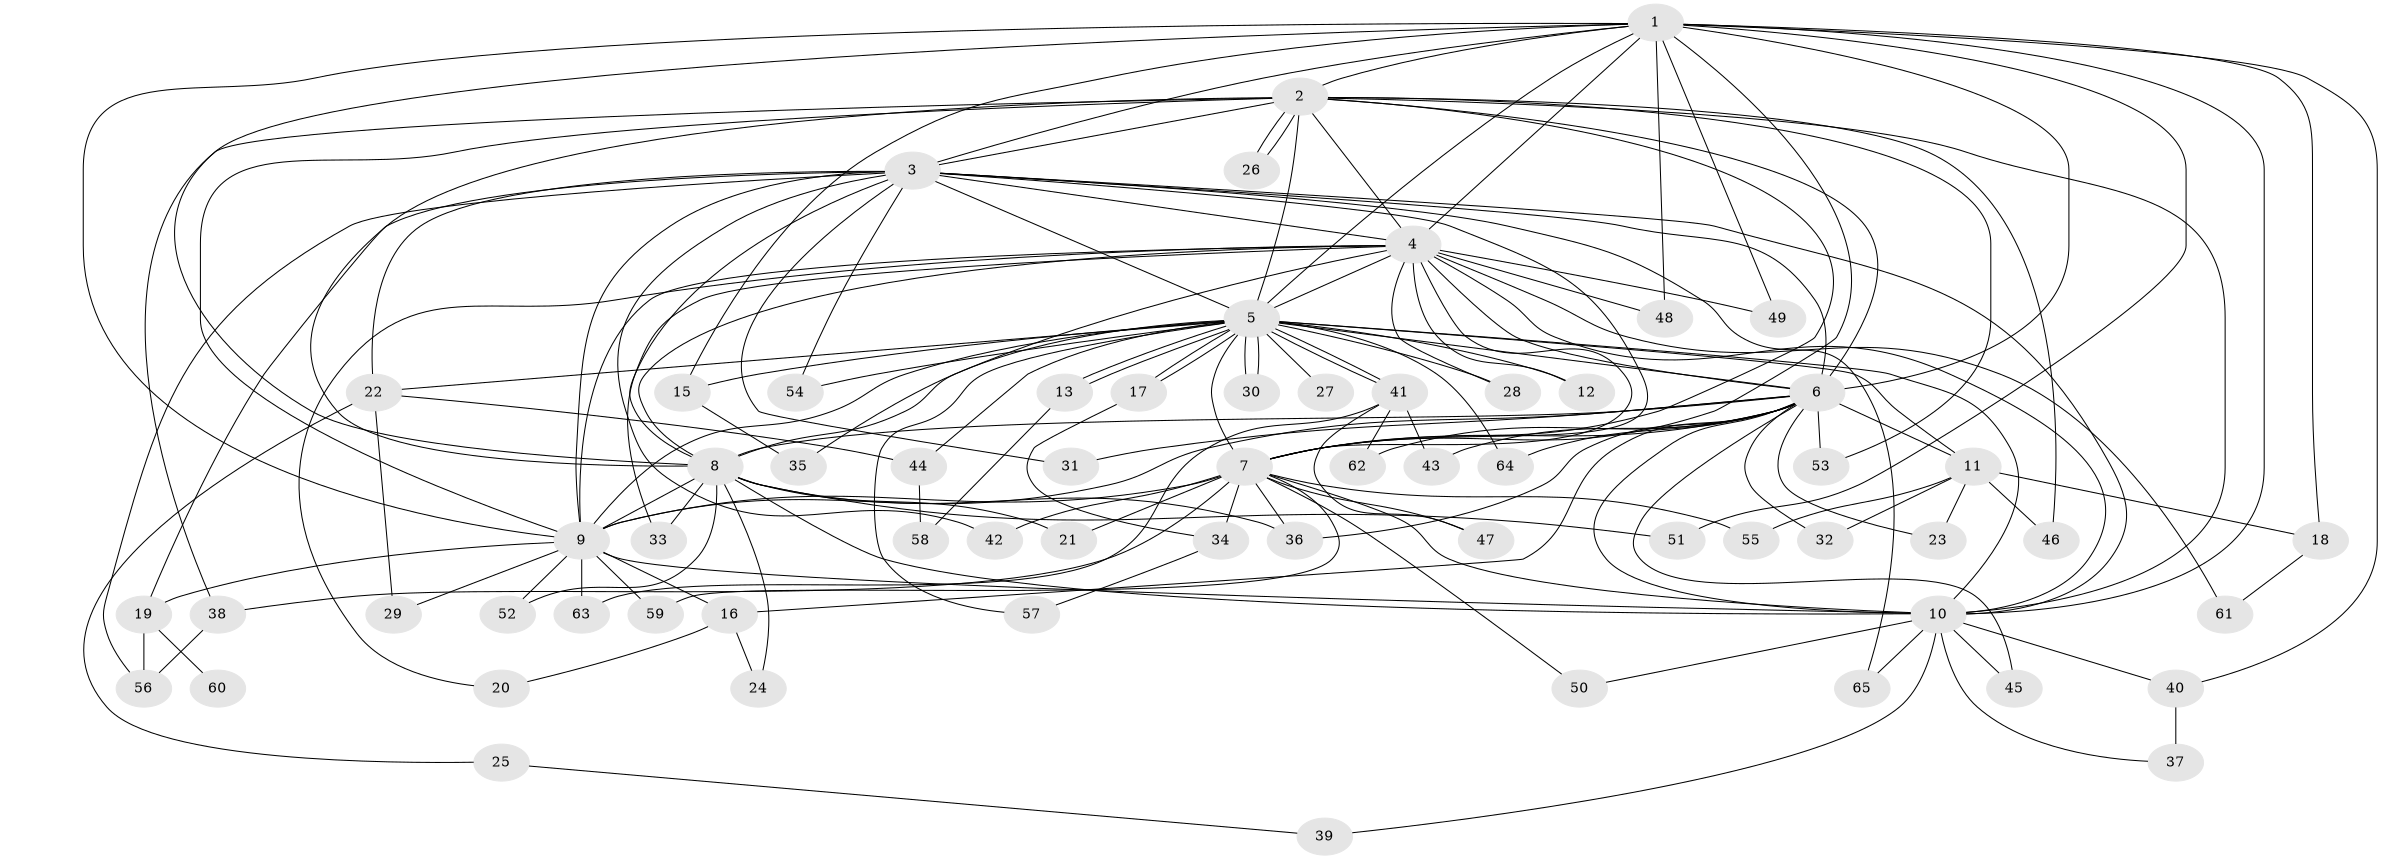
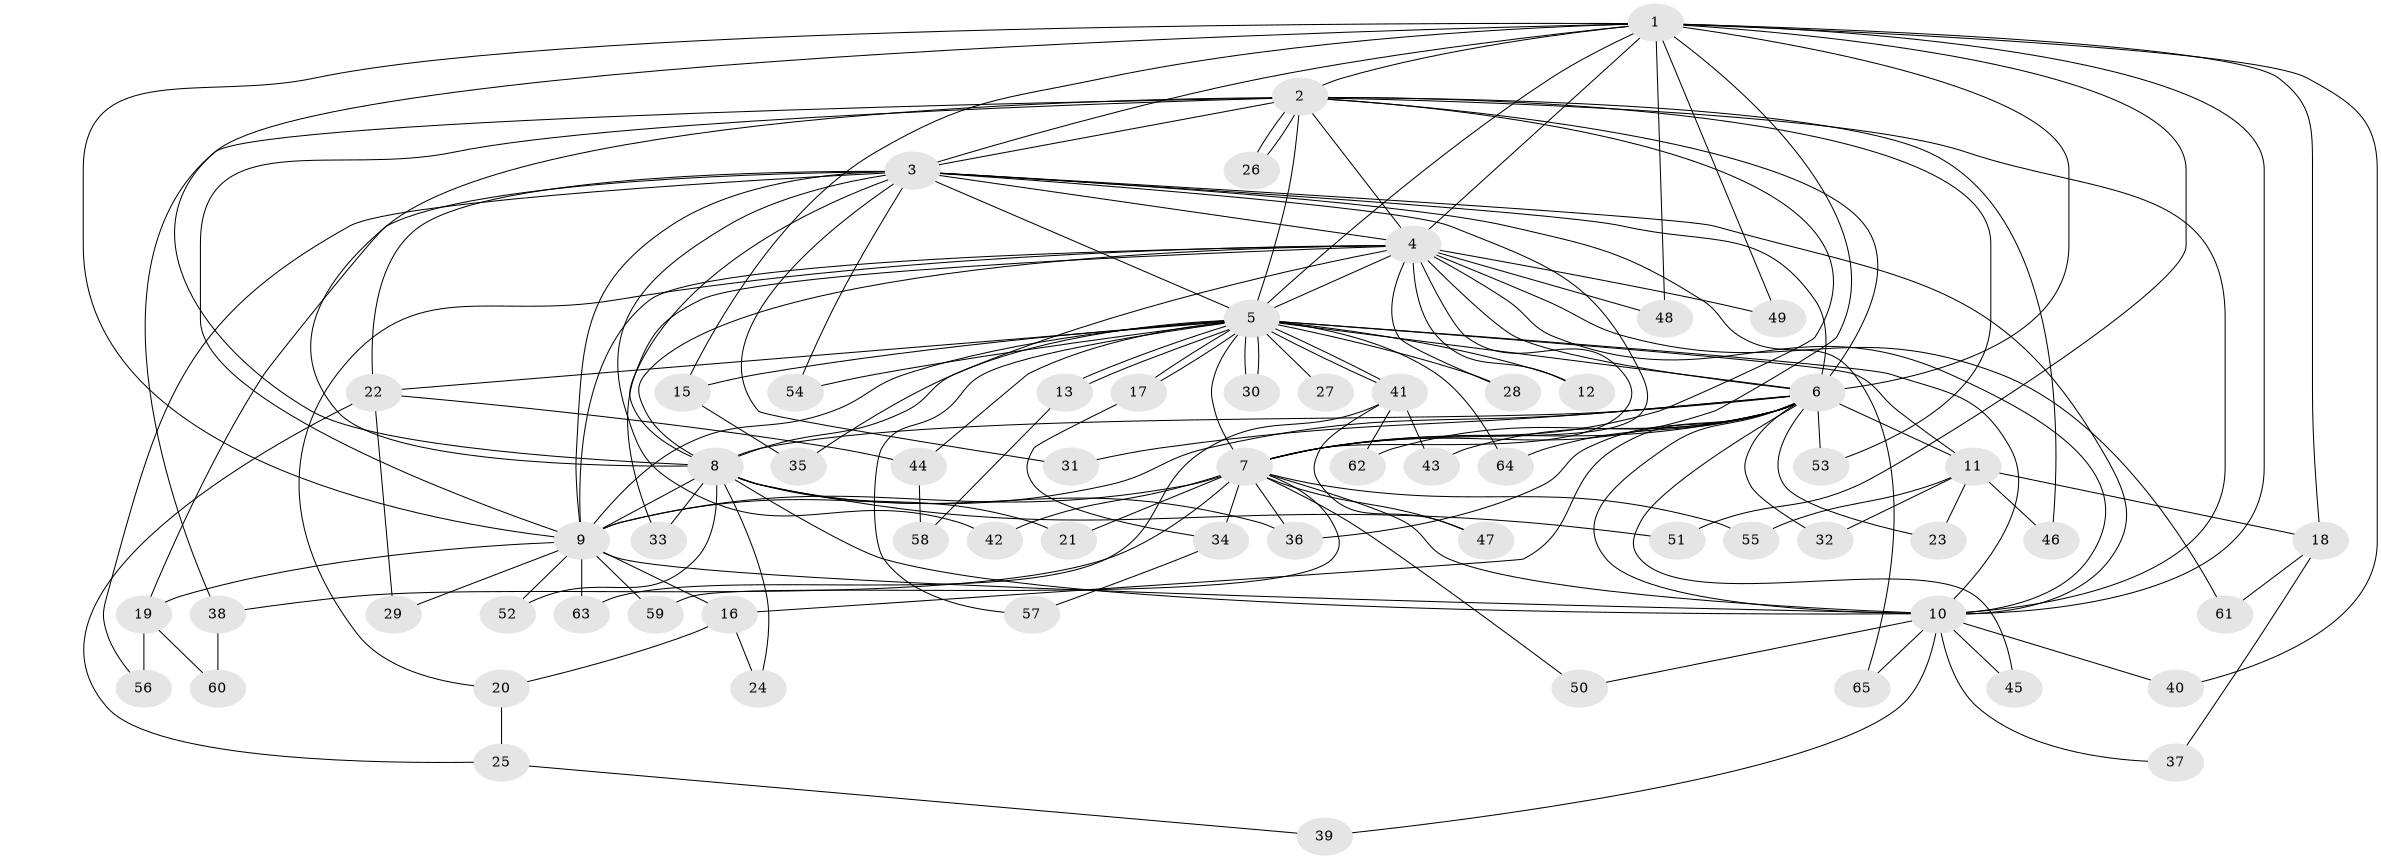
(185, 647) -> (218, 652)
none -> (502, 726)
(2176, 726) -> (2250, 652)
